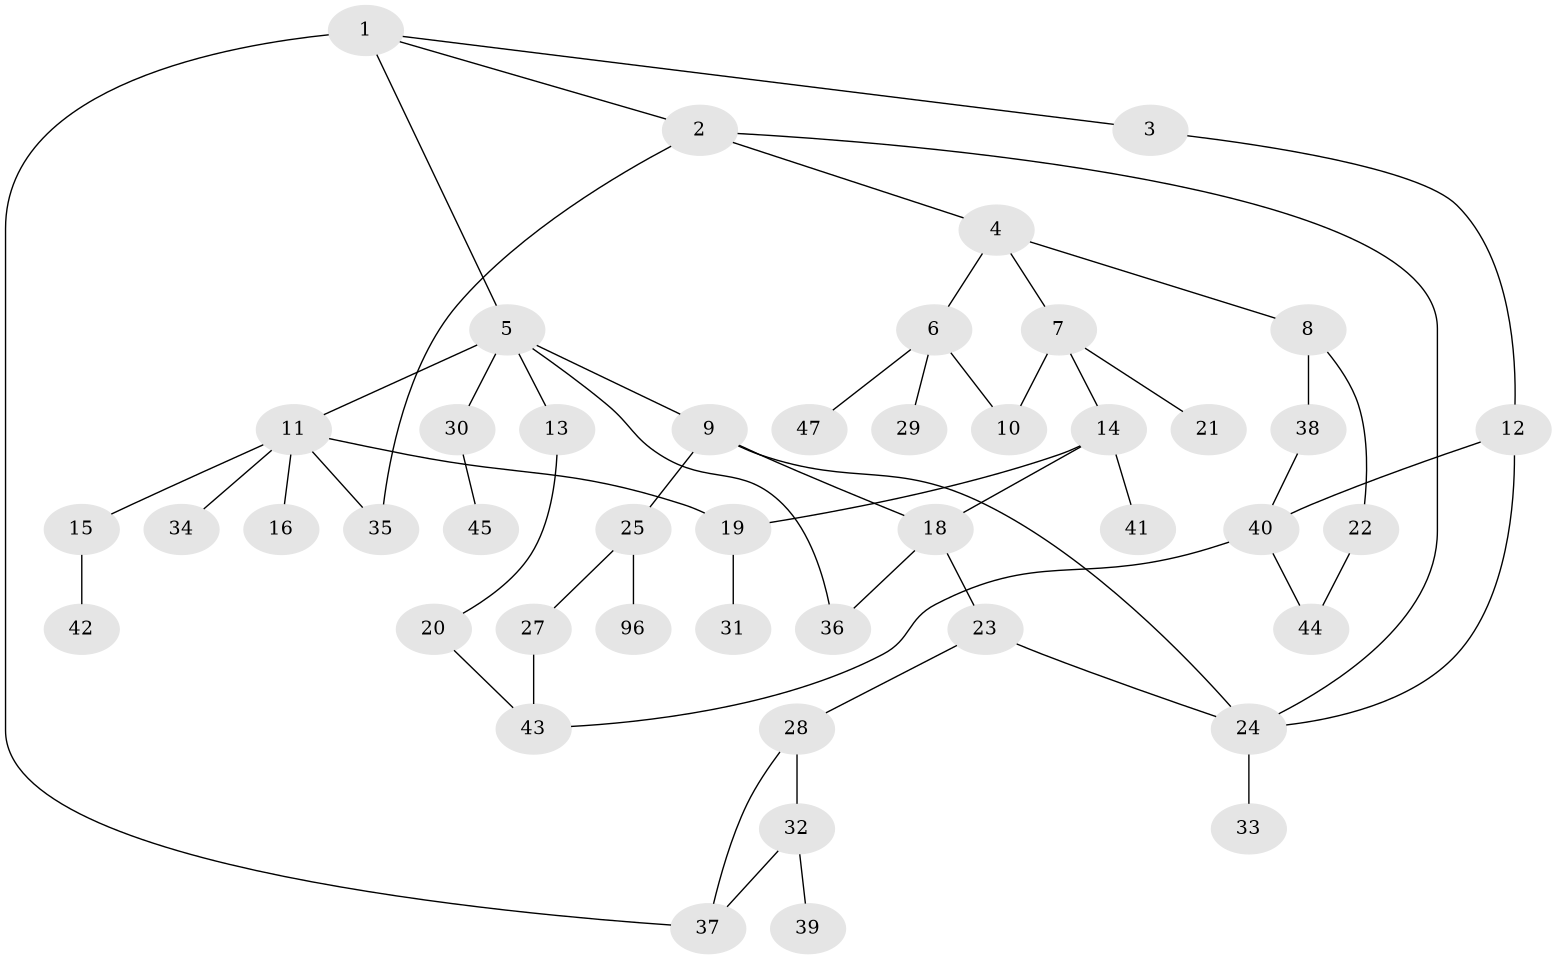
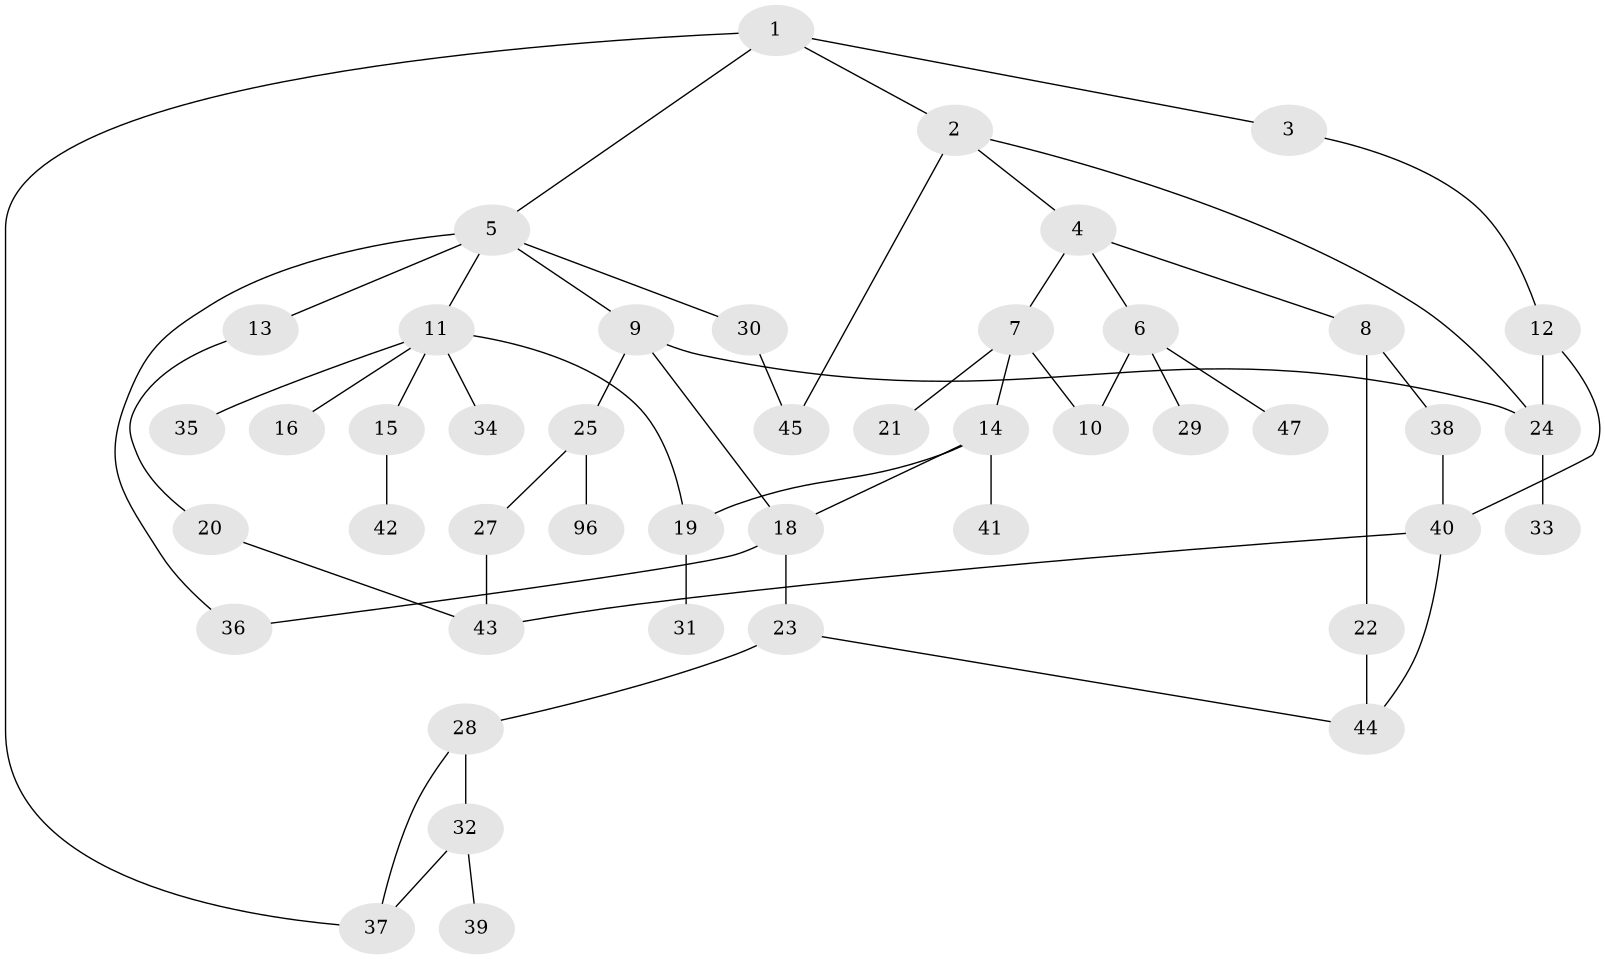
(475, 286) -> (873, 280)
(1116, 682) -> (1076, 679)
